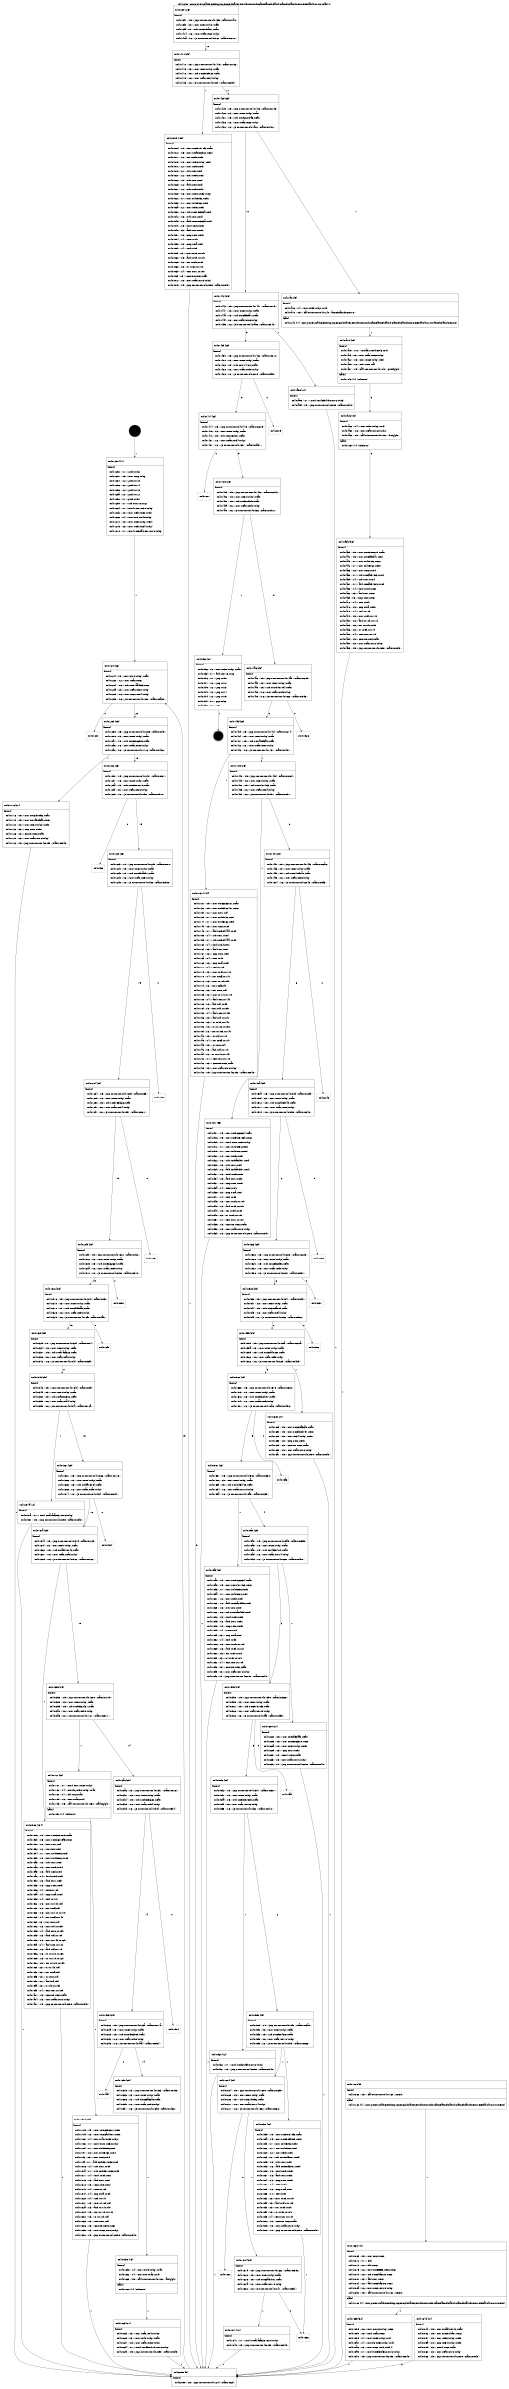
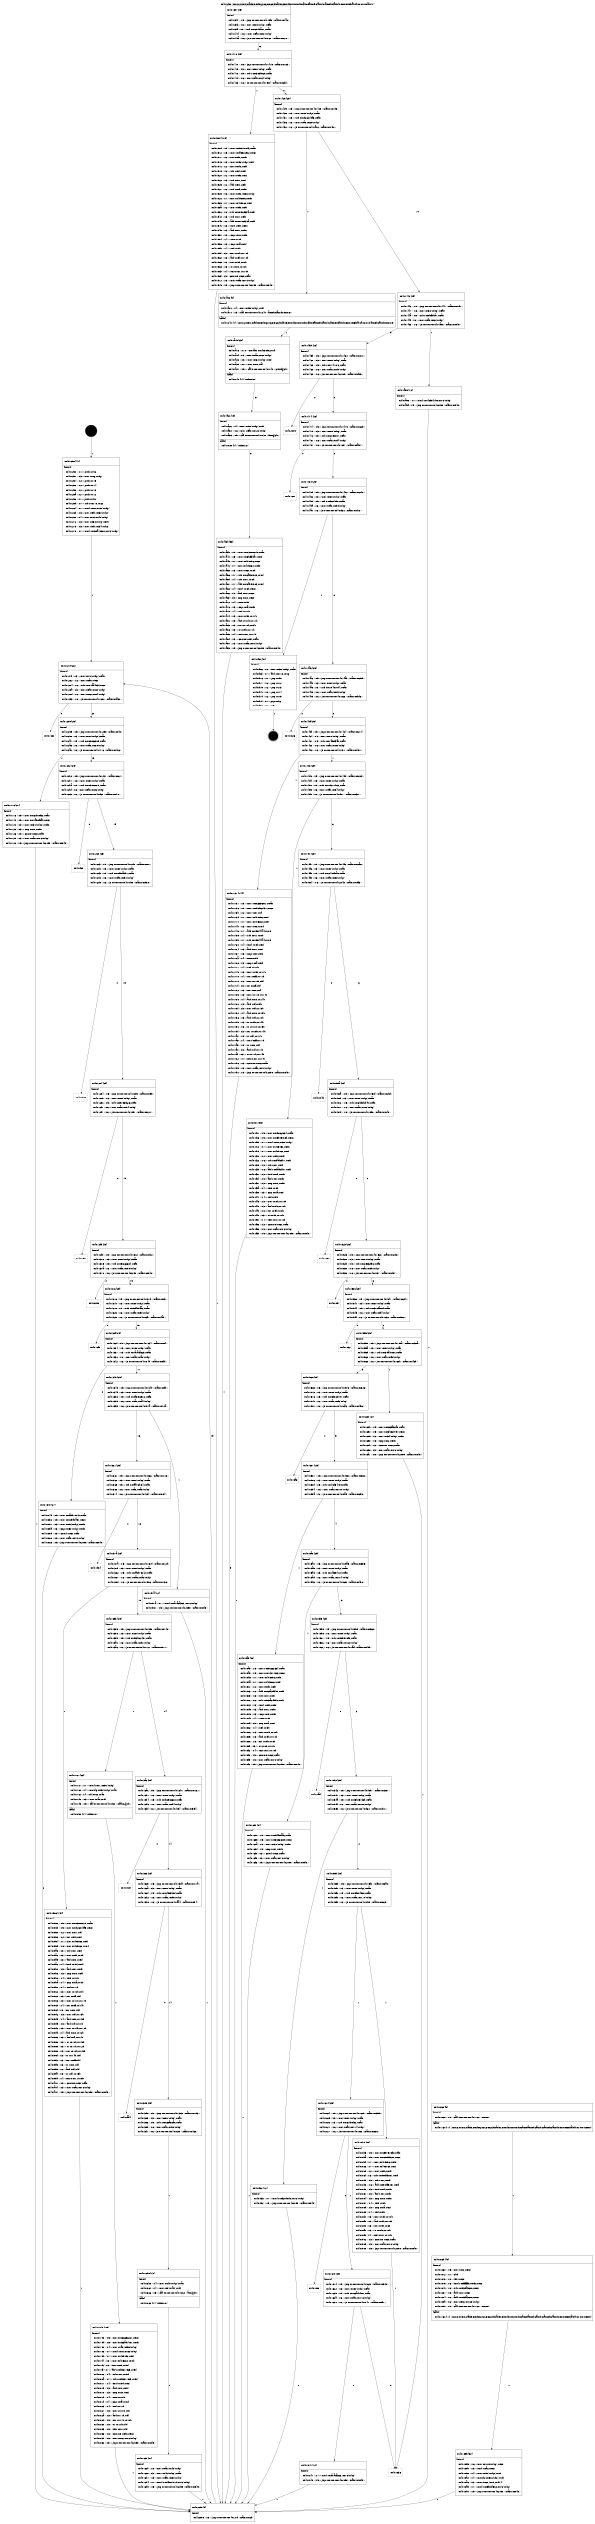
none -> (79, 1430)
(329, 1953) -> (421, 1962)
